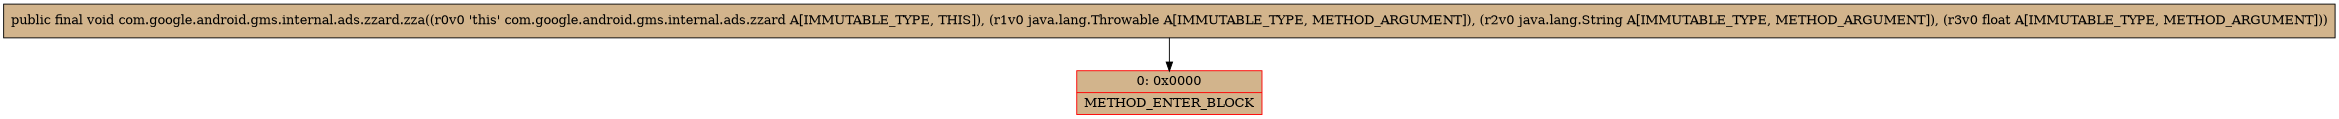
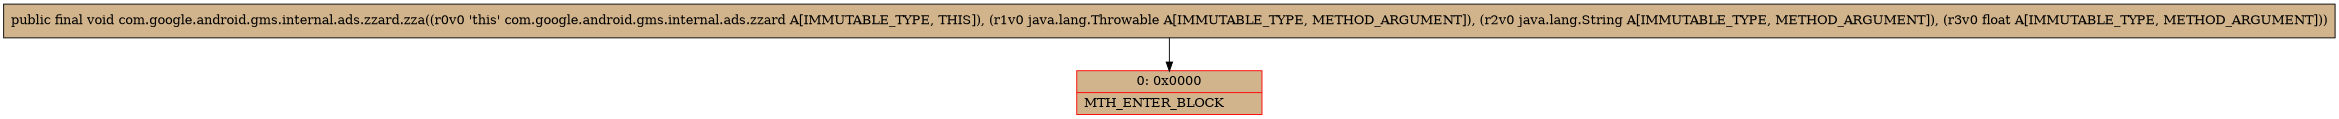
(1169, 103) -> (1154, 103)
